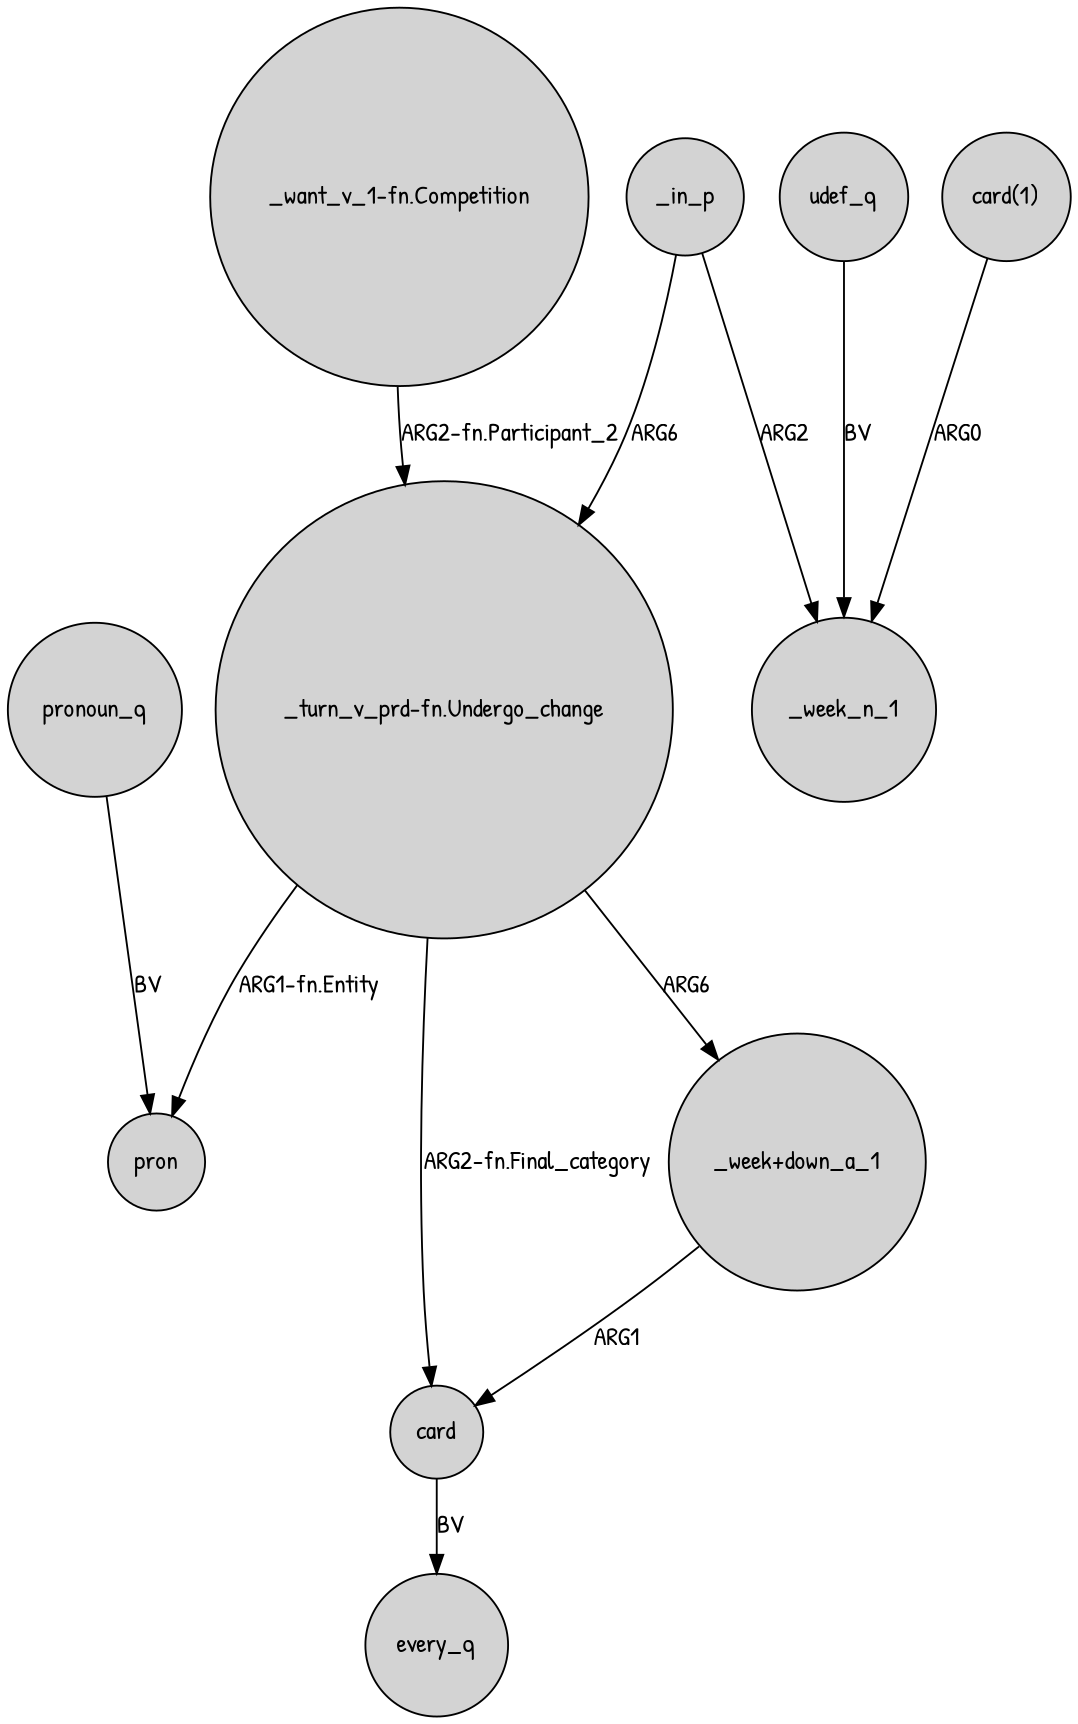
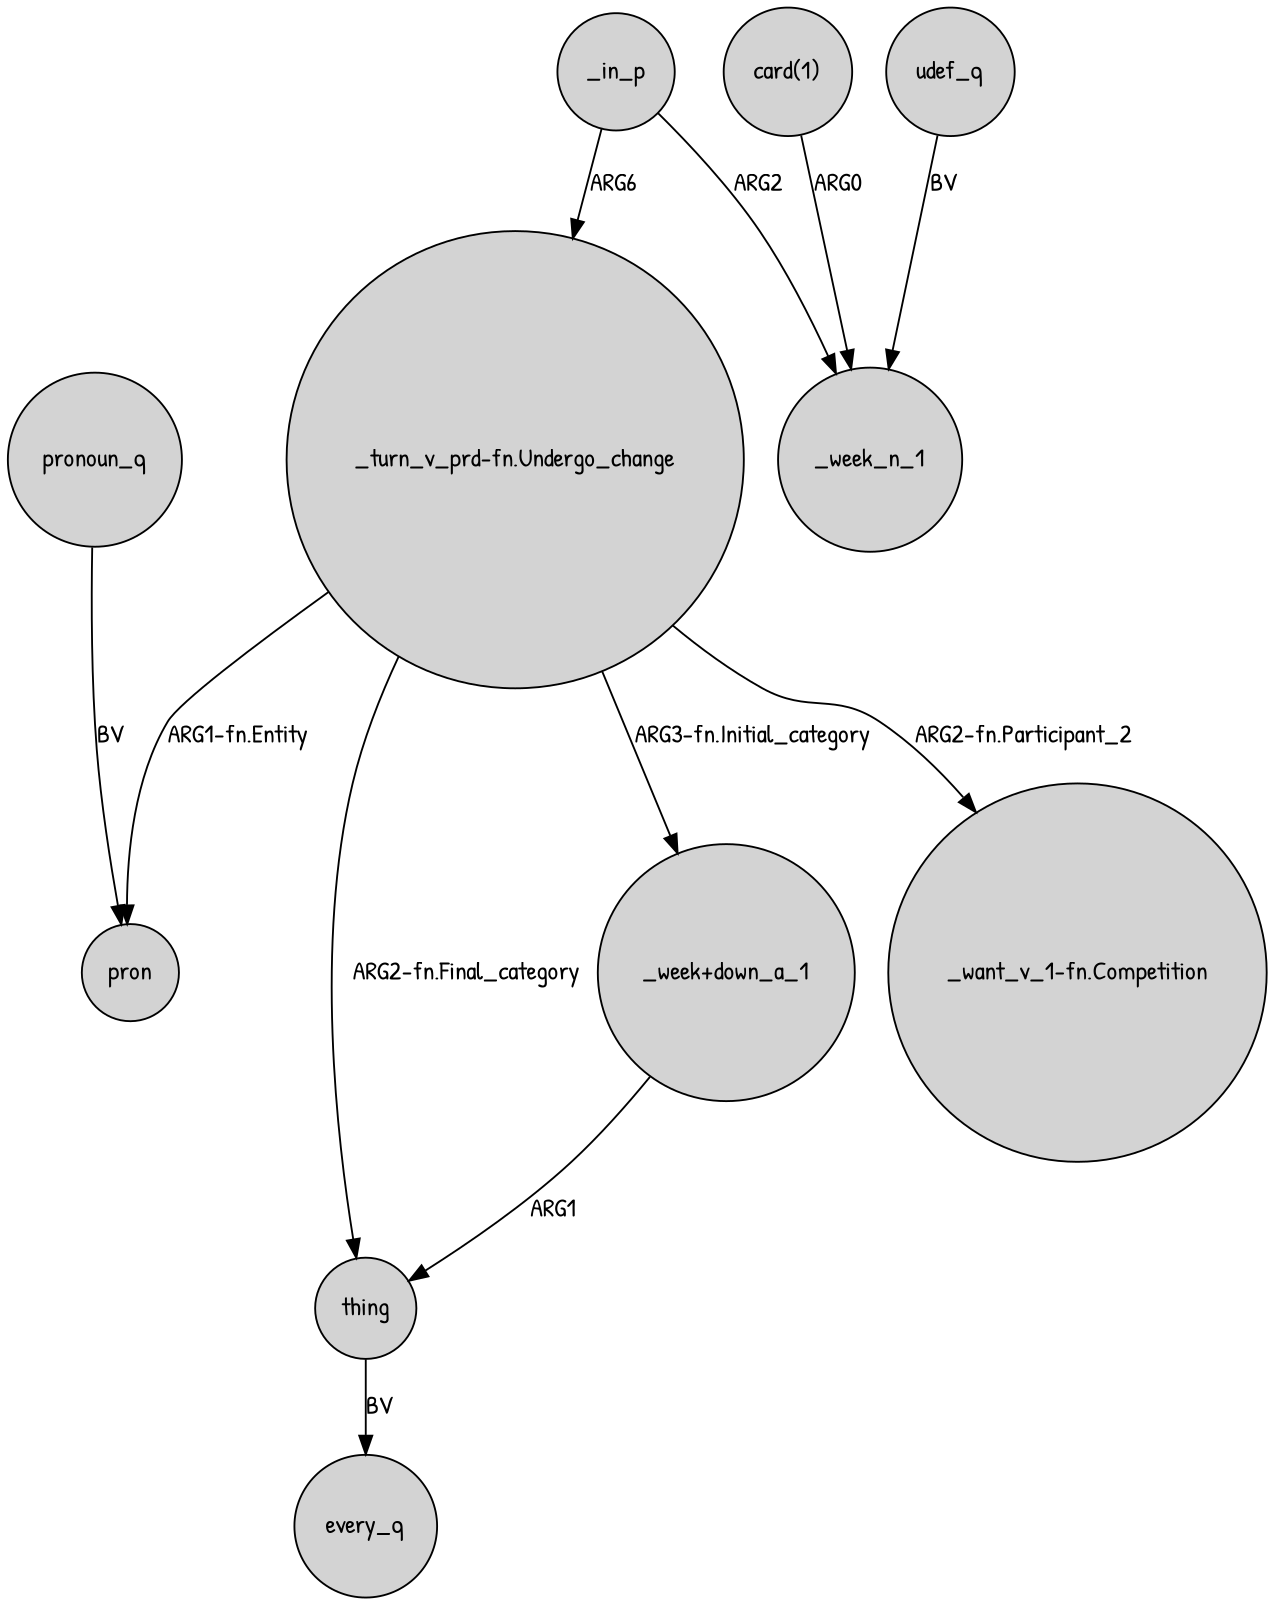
(400, 427) -> (823, 704)
(686, 986) -> (753, 736)
(437, 1432) -> (366, 1308)
